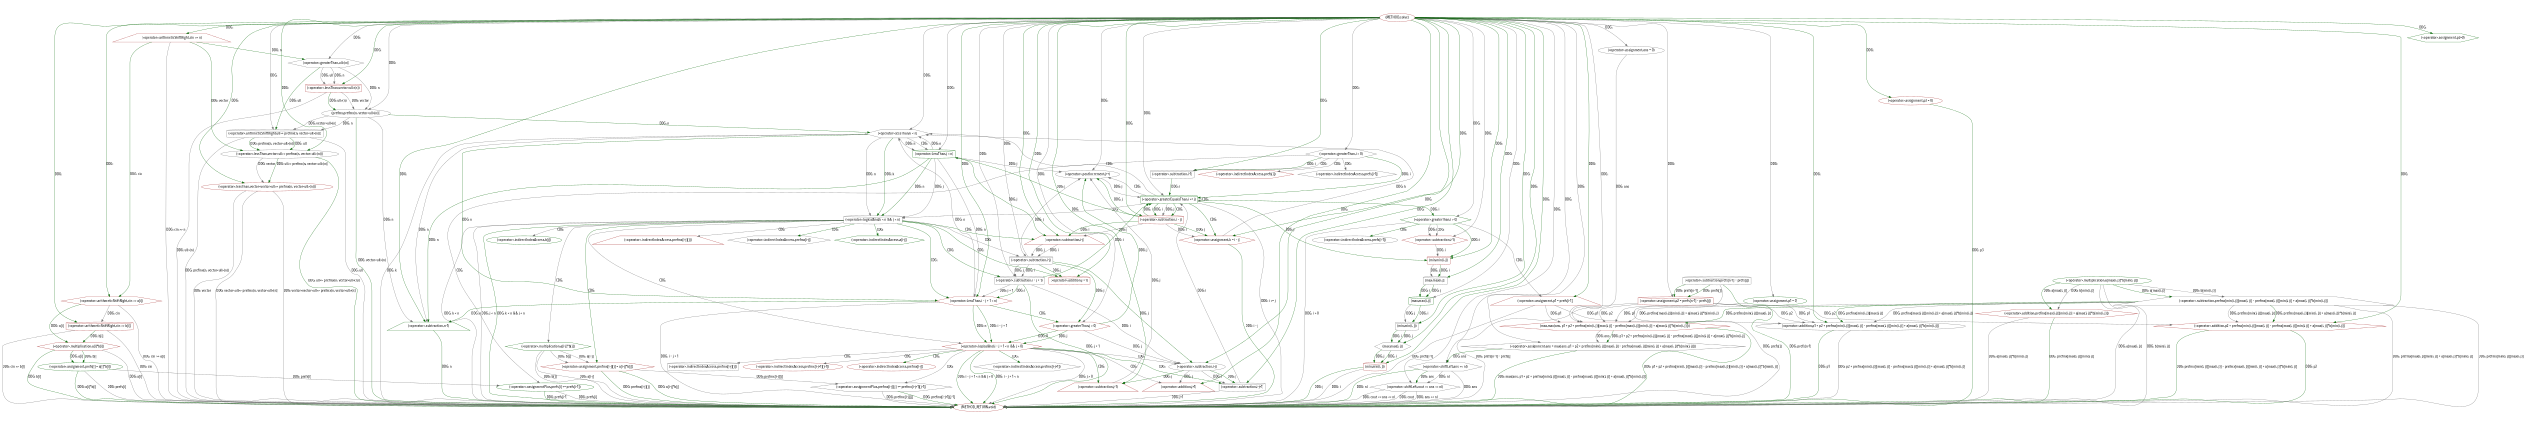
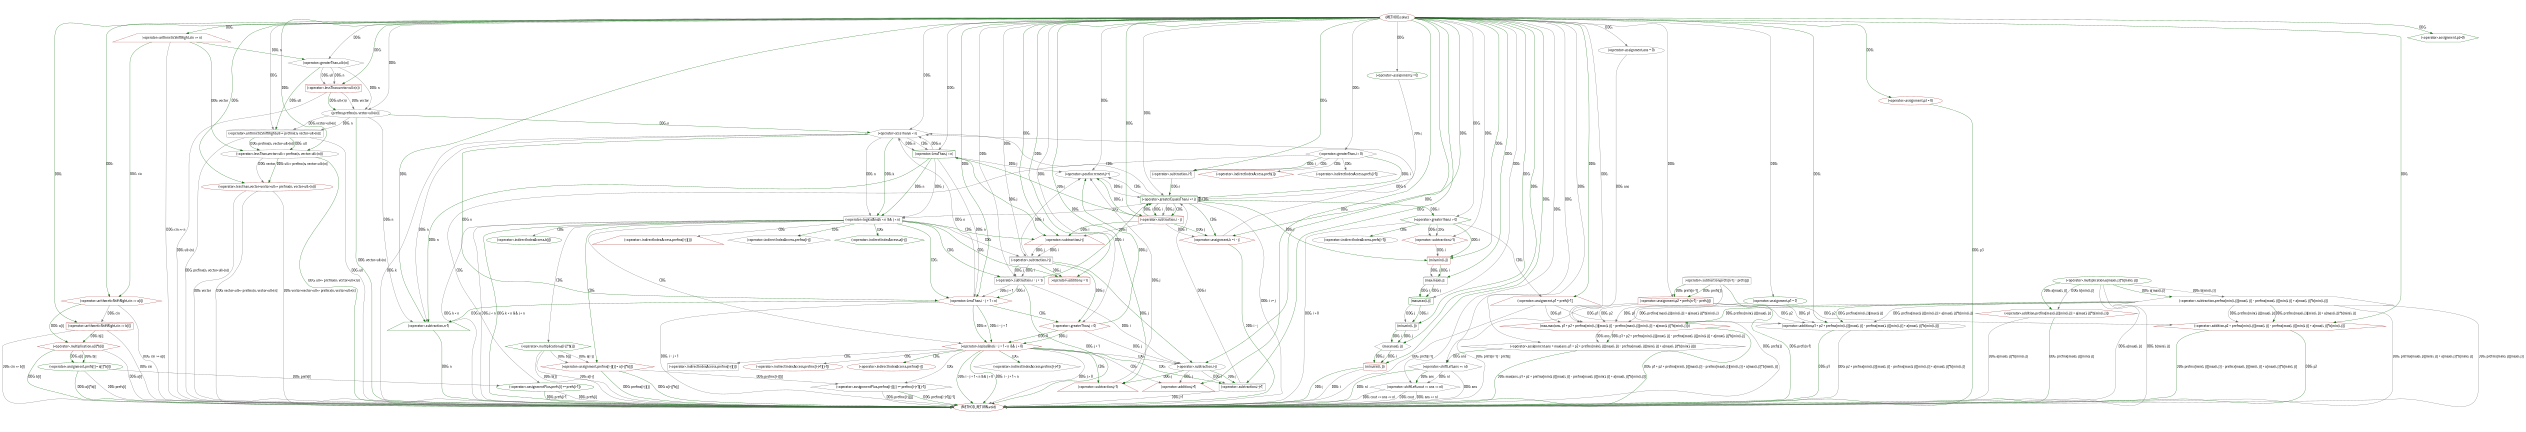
none -> (1397, 76)
